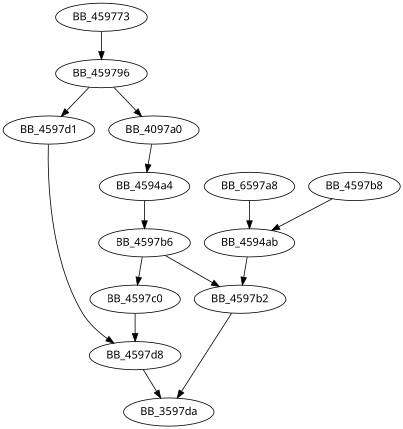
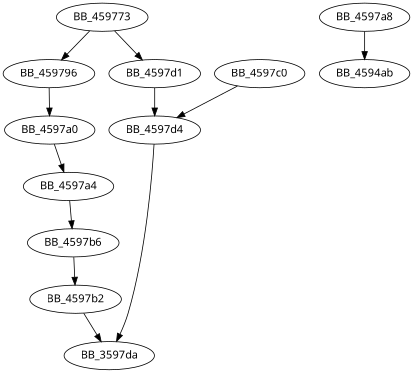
(78, 99) -> (126, 43)
(154, 130) -> (50, 130)
(145, 186) -> (69, 186)
(249, 186) -> (365, 17)
(354, 186) -> none
(140, 267) -> none
(245, 267) -> none
(135, 356) -> (155, 130)
